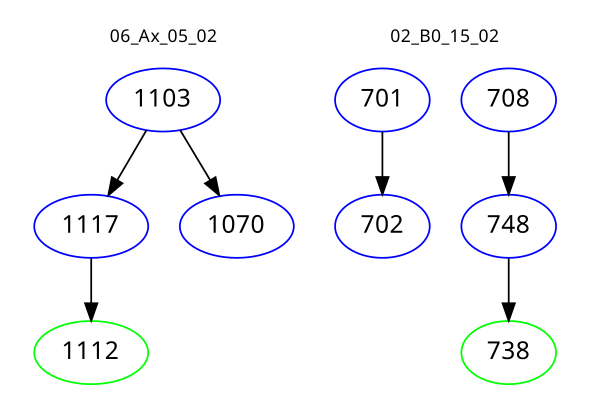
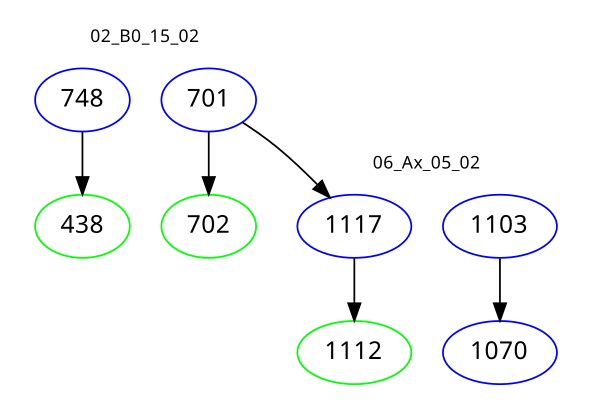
(509, 100) -> none
(132, 155) -> (296, 164)
(382, 226) -> (209, 226)
(509, 353) -> (82, 226)
